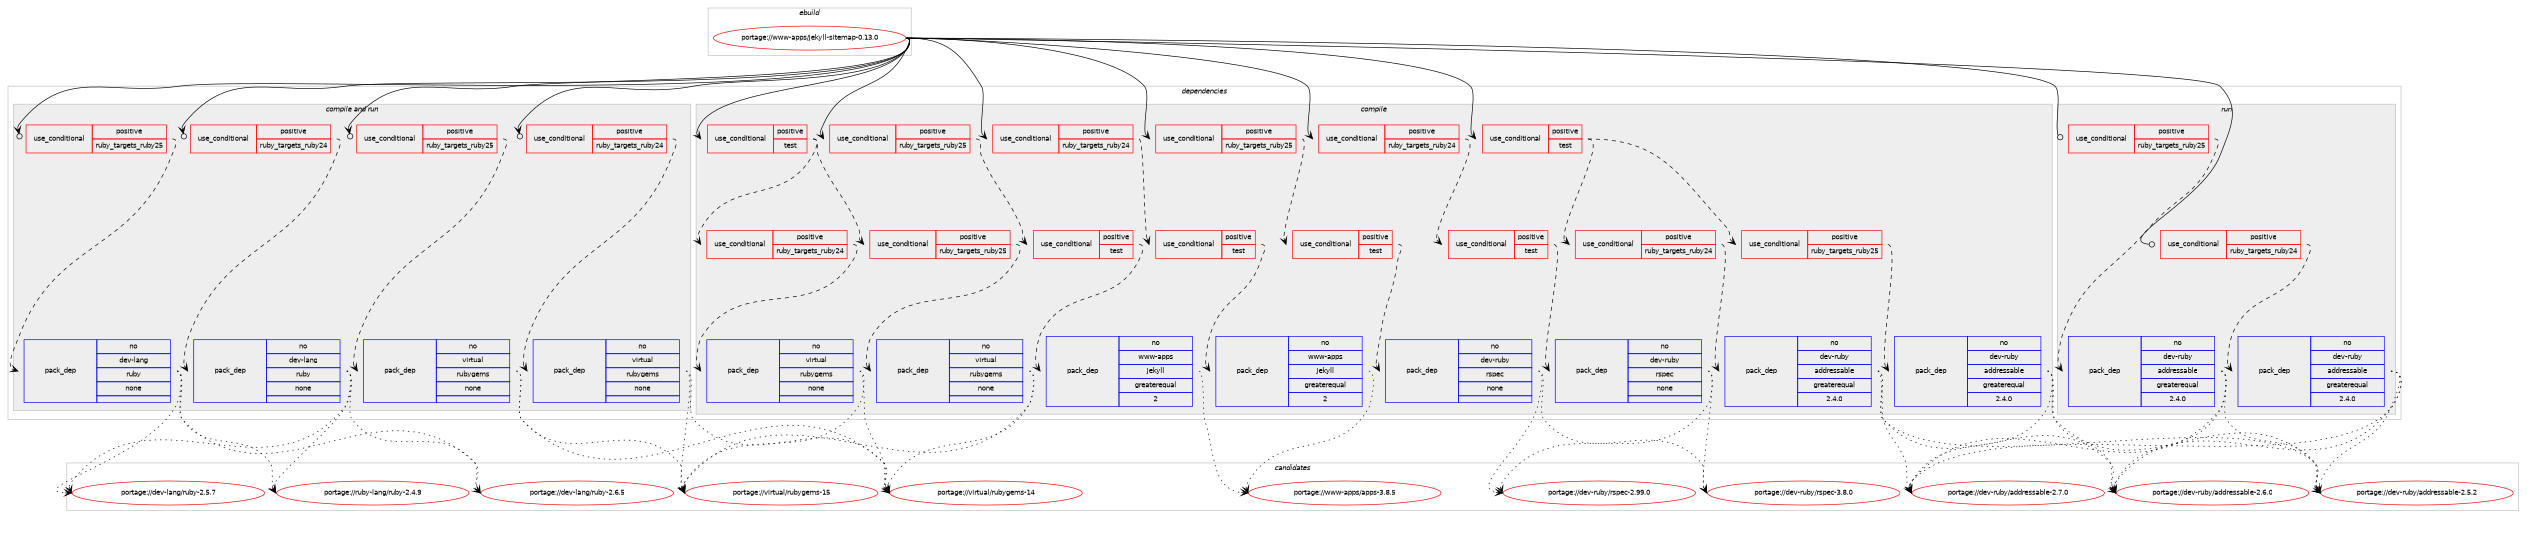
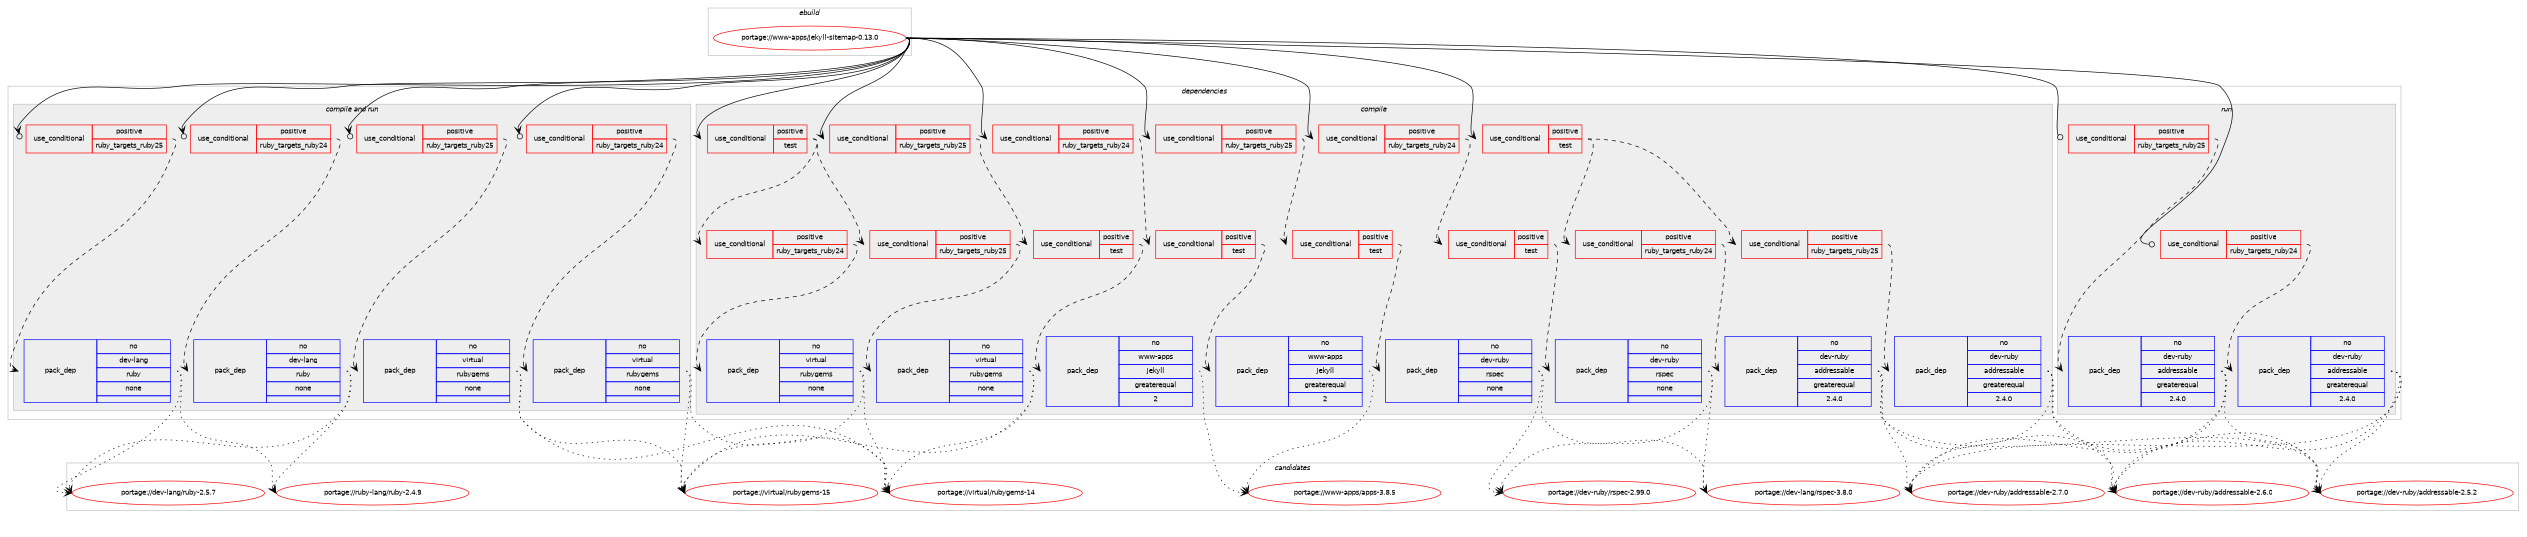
(577, 493) -> none
(1804, 493) -> (1804, 493)
